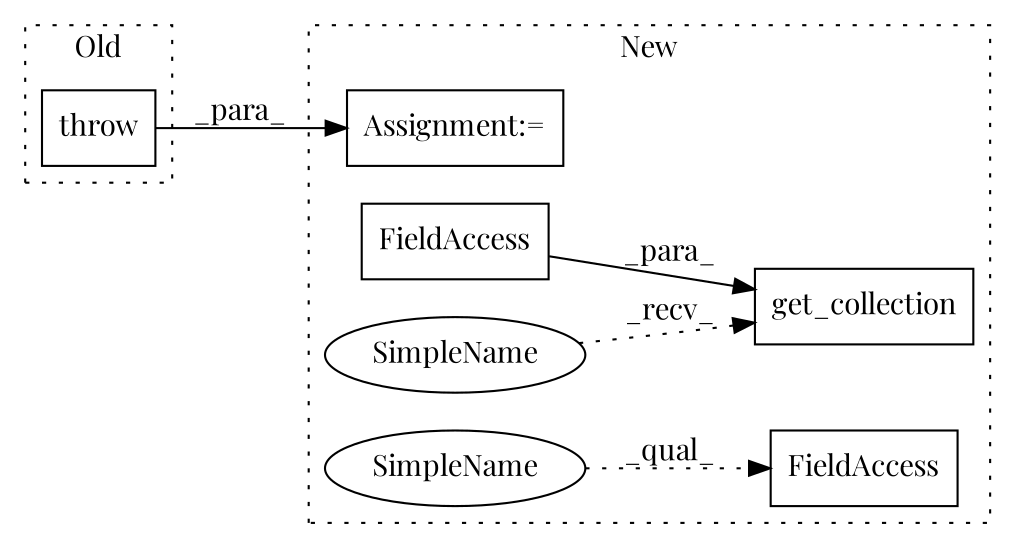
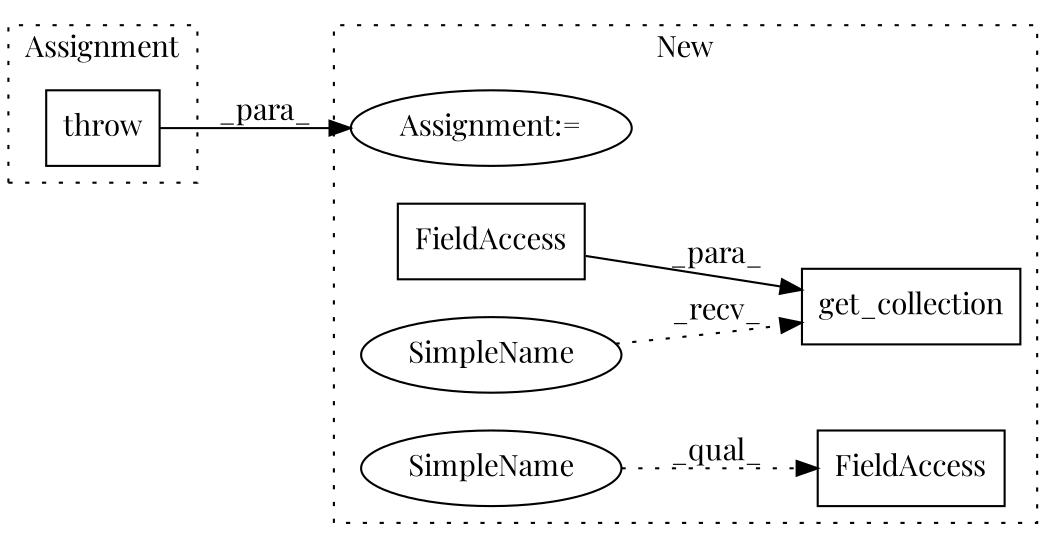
(99, 49) -> (103, 49)
(455, 128) -> (491, 128)
